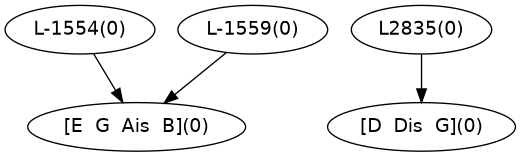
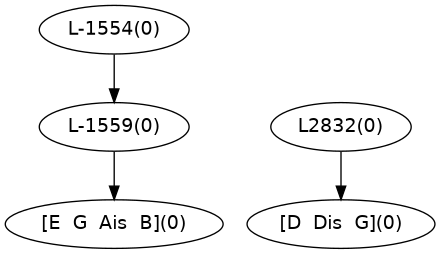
(422, 30) -> (341, 127)
(105, 72) -> (114, 72)
